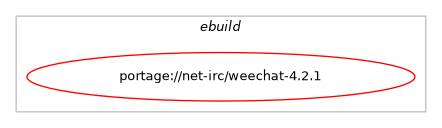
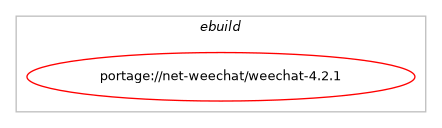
(221, 77) -> (221, 77)
